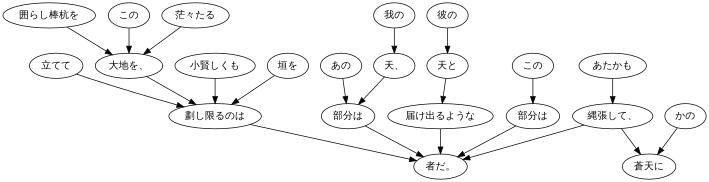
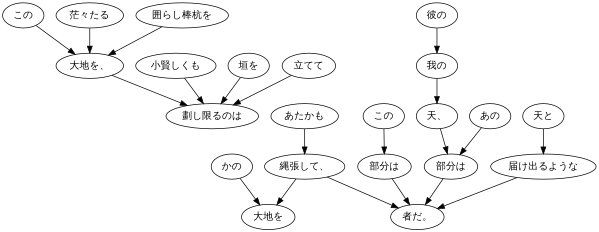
(448, 37) -> (437, 37)
(330, 142) -> none
(649, 167) -> (268, 217)
